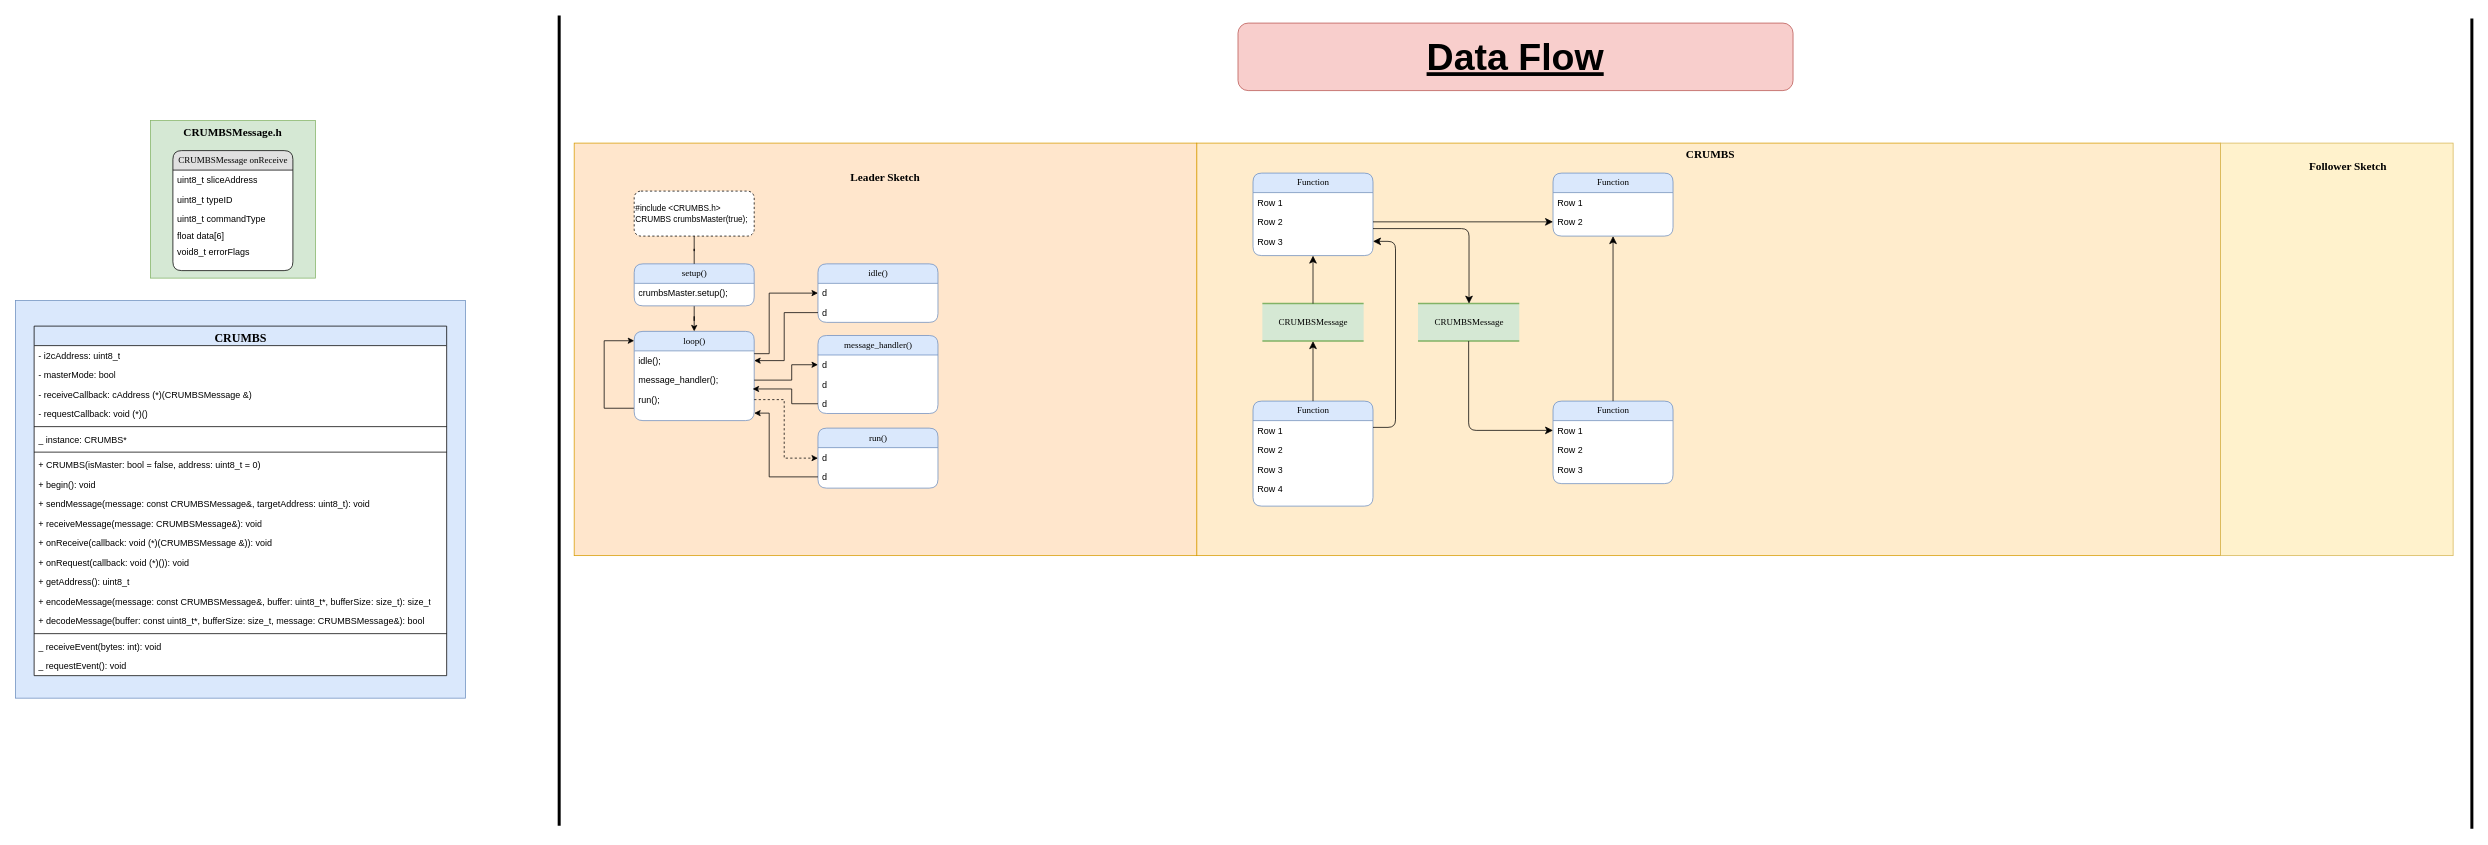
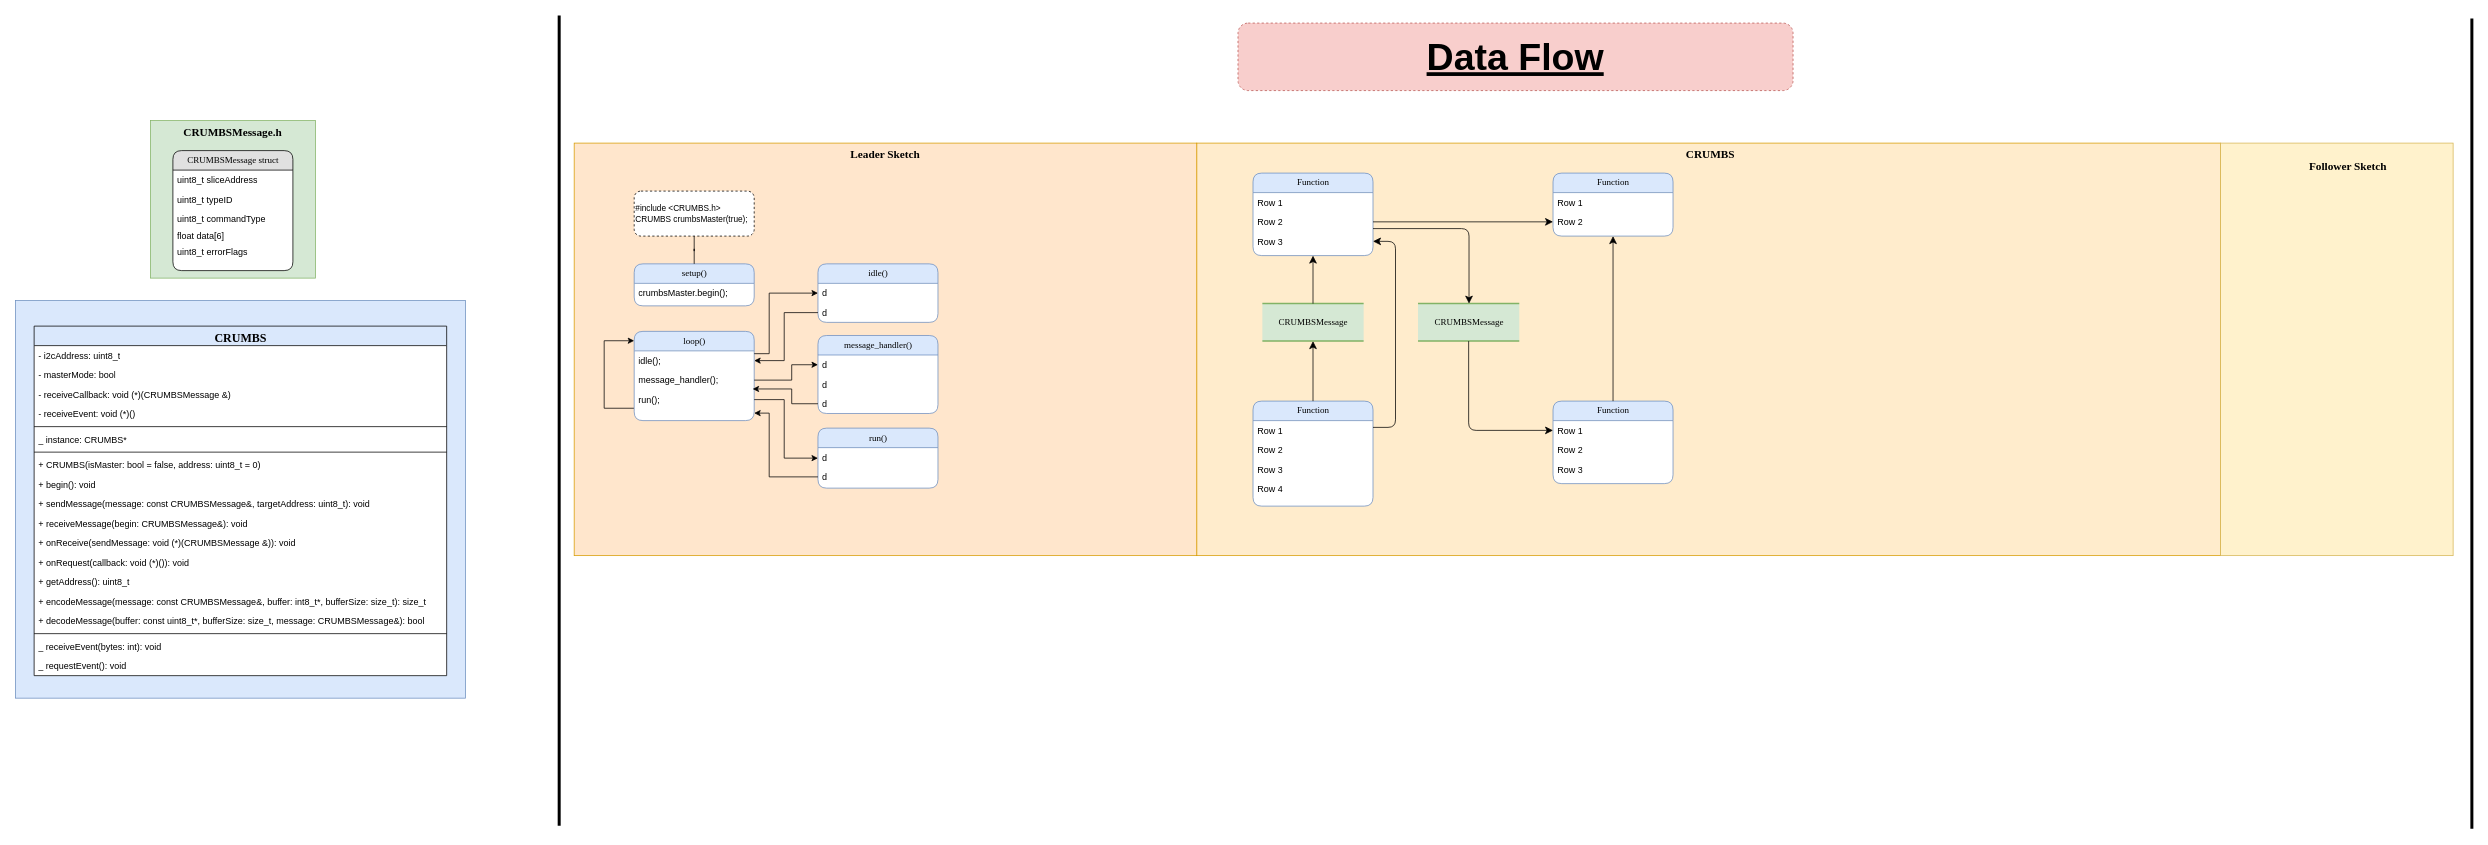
(1515, 57) -> (1515, 57)
(233, 160) -> (233, 160)
(885, 180) -> (885, 158)
(220, 253) -> (220, 253)
(689, 294) -> (688, 294)
(694, 320) -> none
(150, 395) -> (139, 395)
(104, 415) -> (97, 415)
(784, 428) -> (784, 428)
(149, 524) -> (143, 524)
(161, 544) -> (171, 544)
(241, 607) -> (241, 607)
